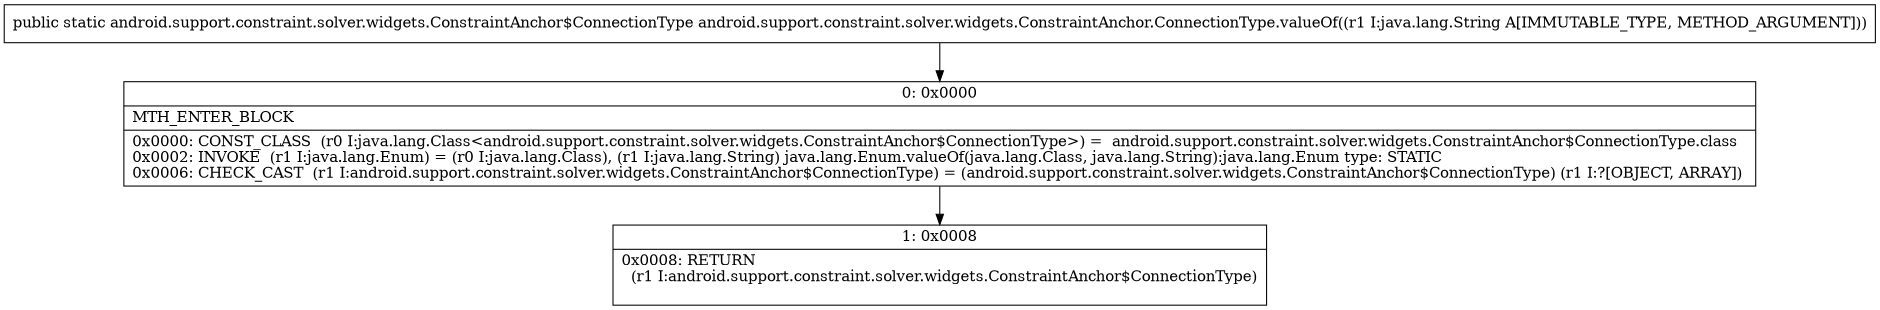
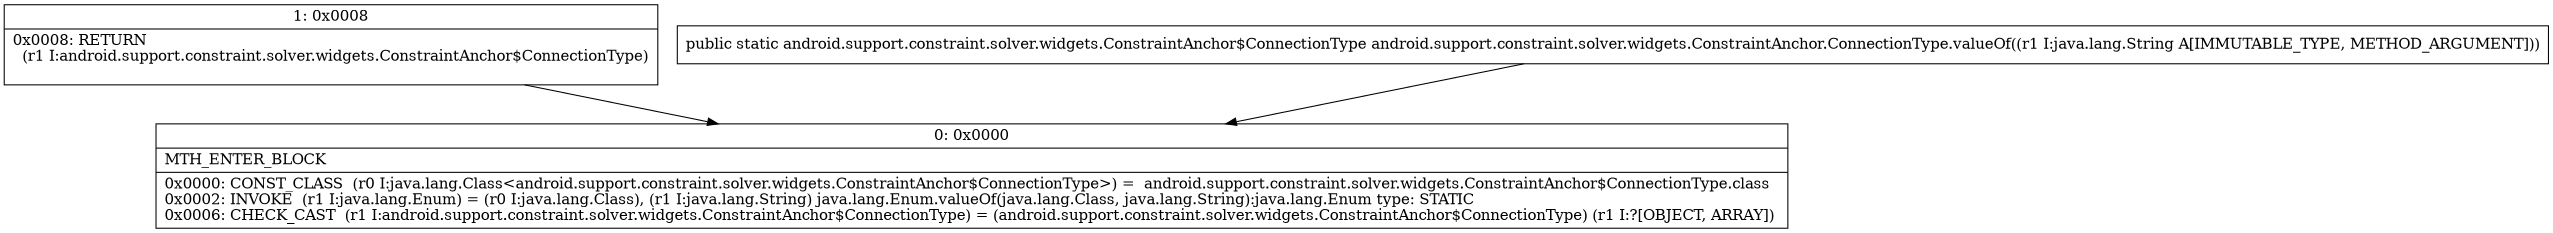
(940, 200) -> (616, 103)
